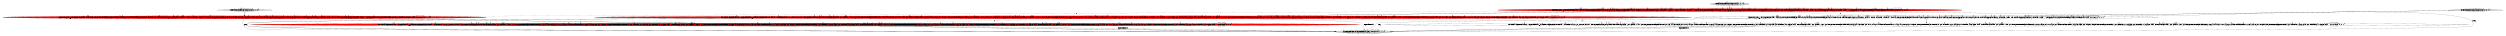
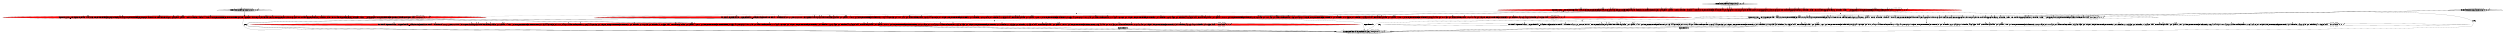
(1730, 4) -> (1730, 4)
